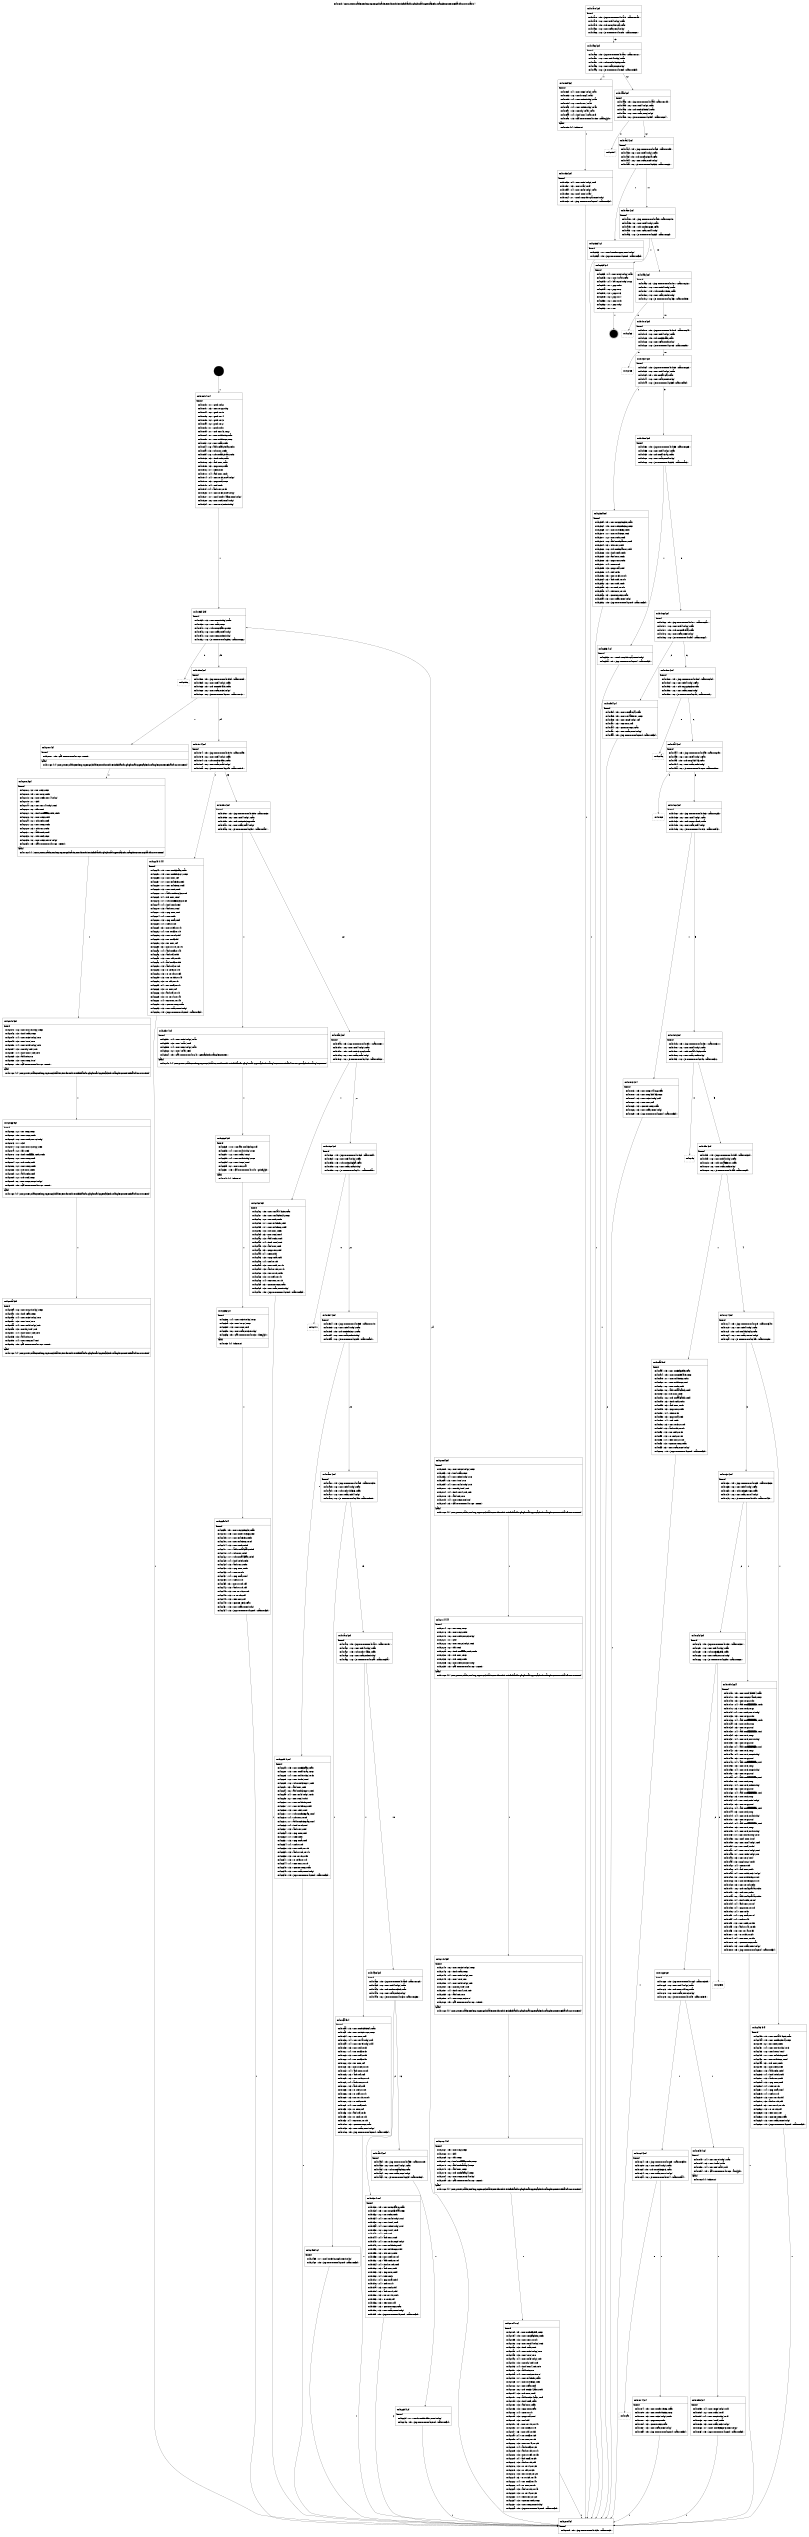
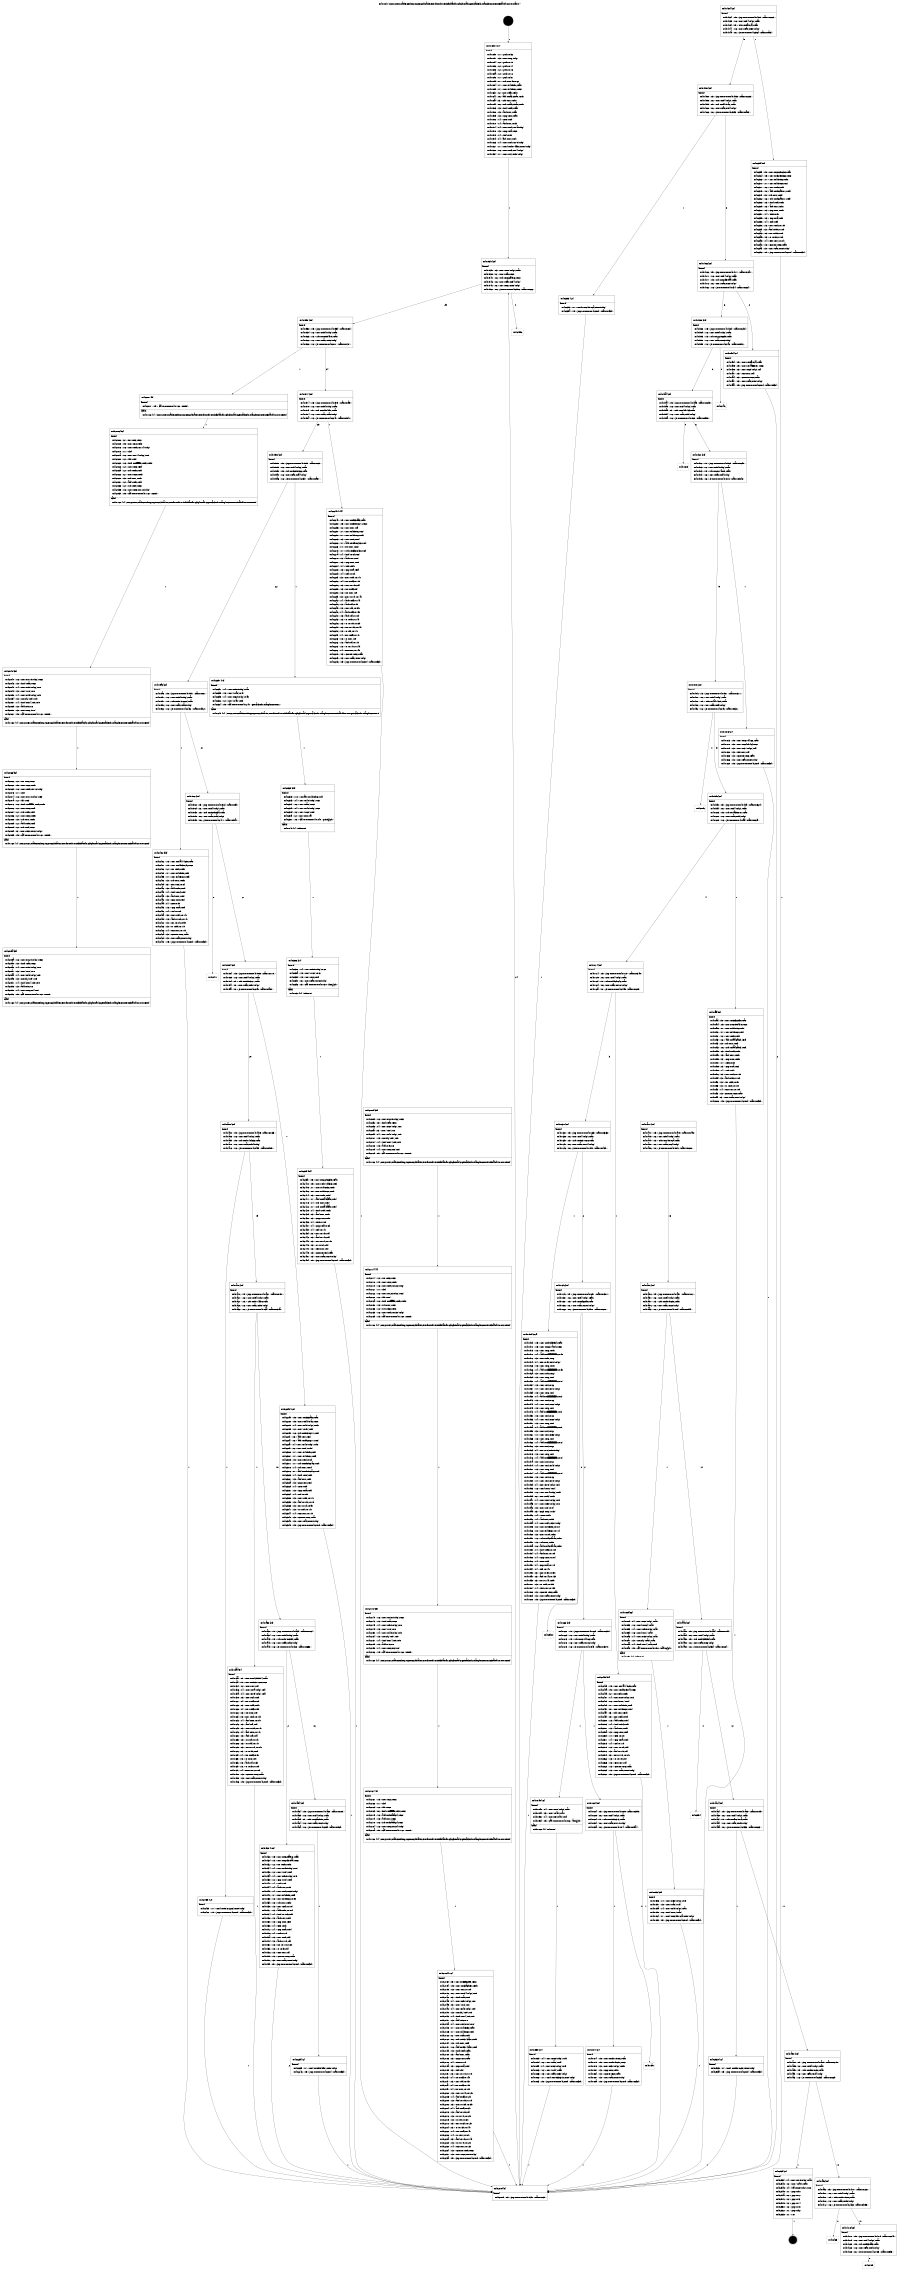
(664, 352) -> none
